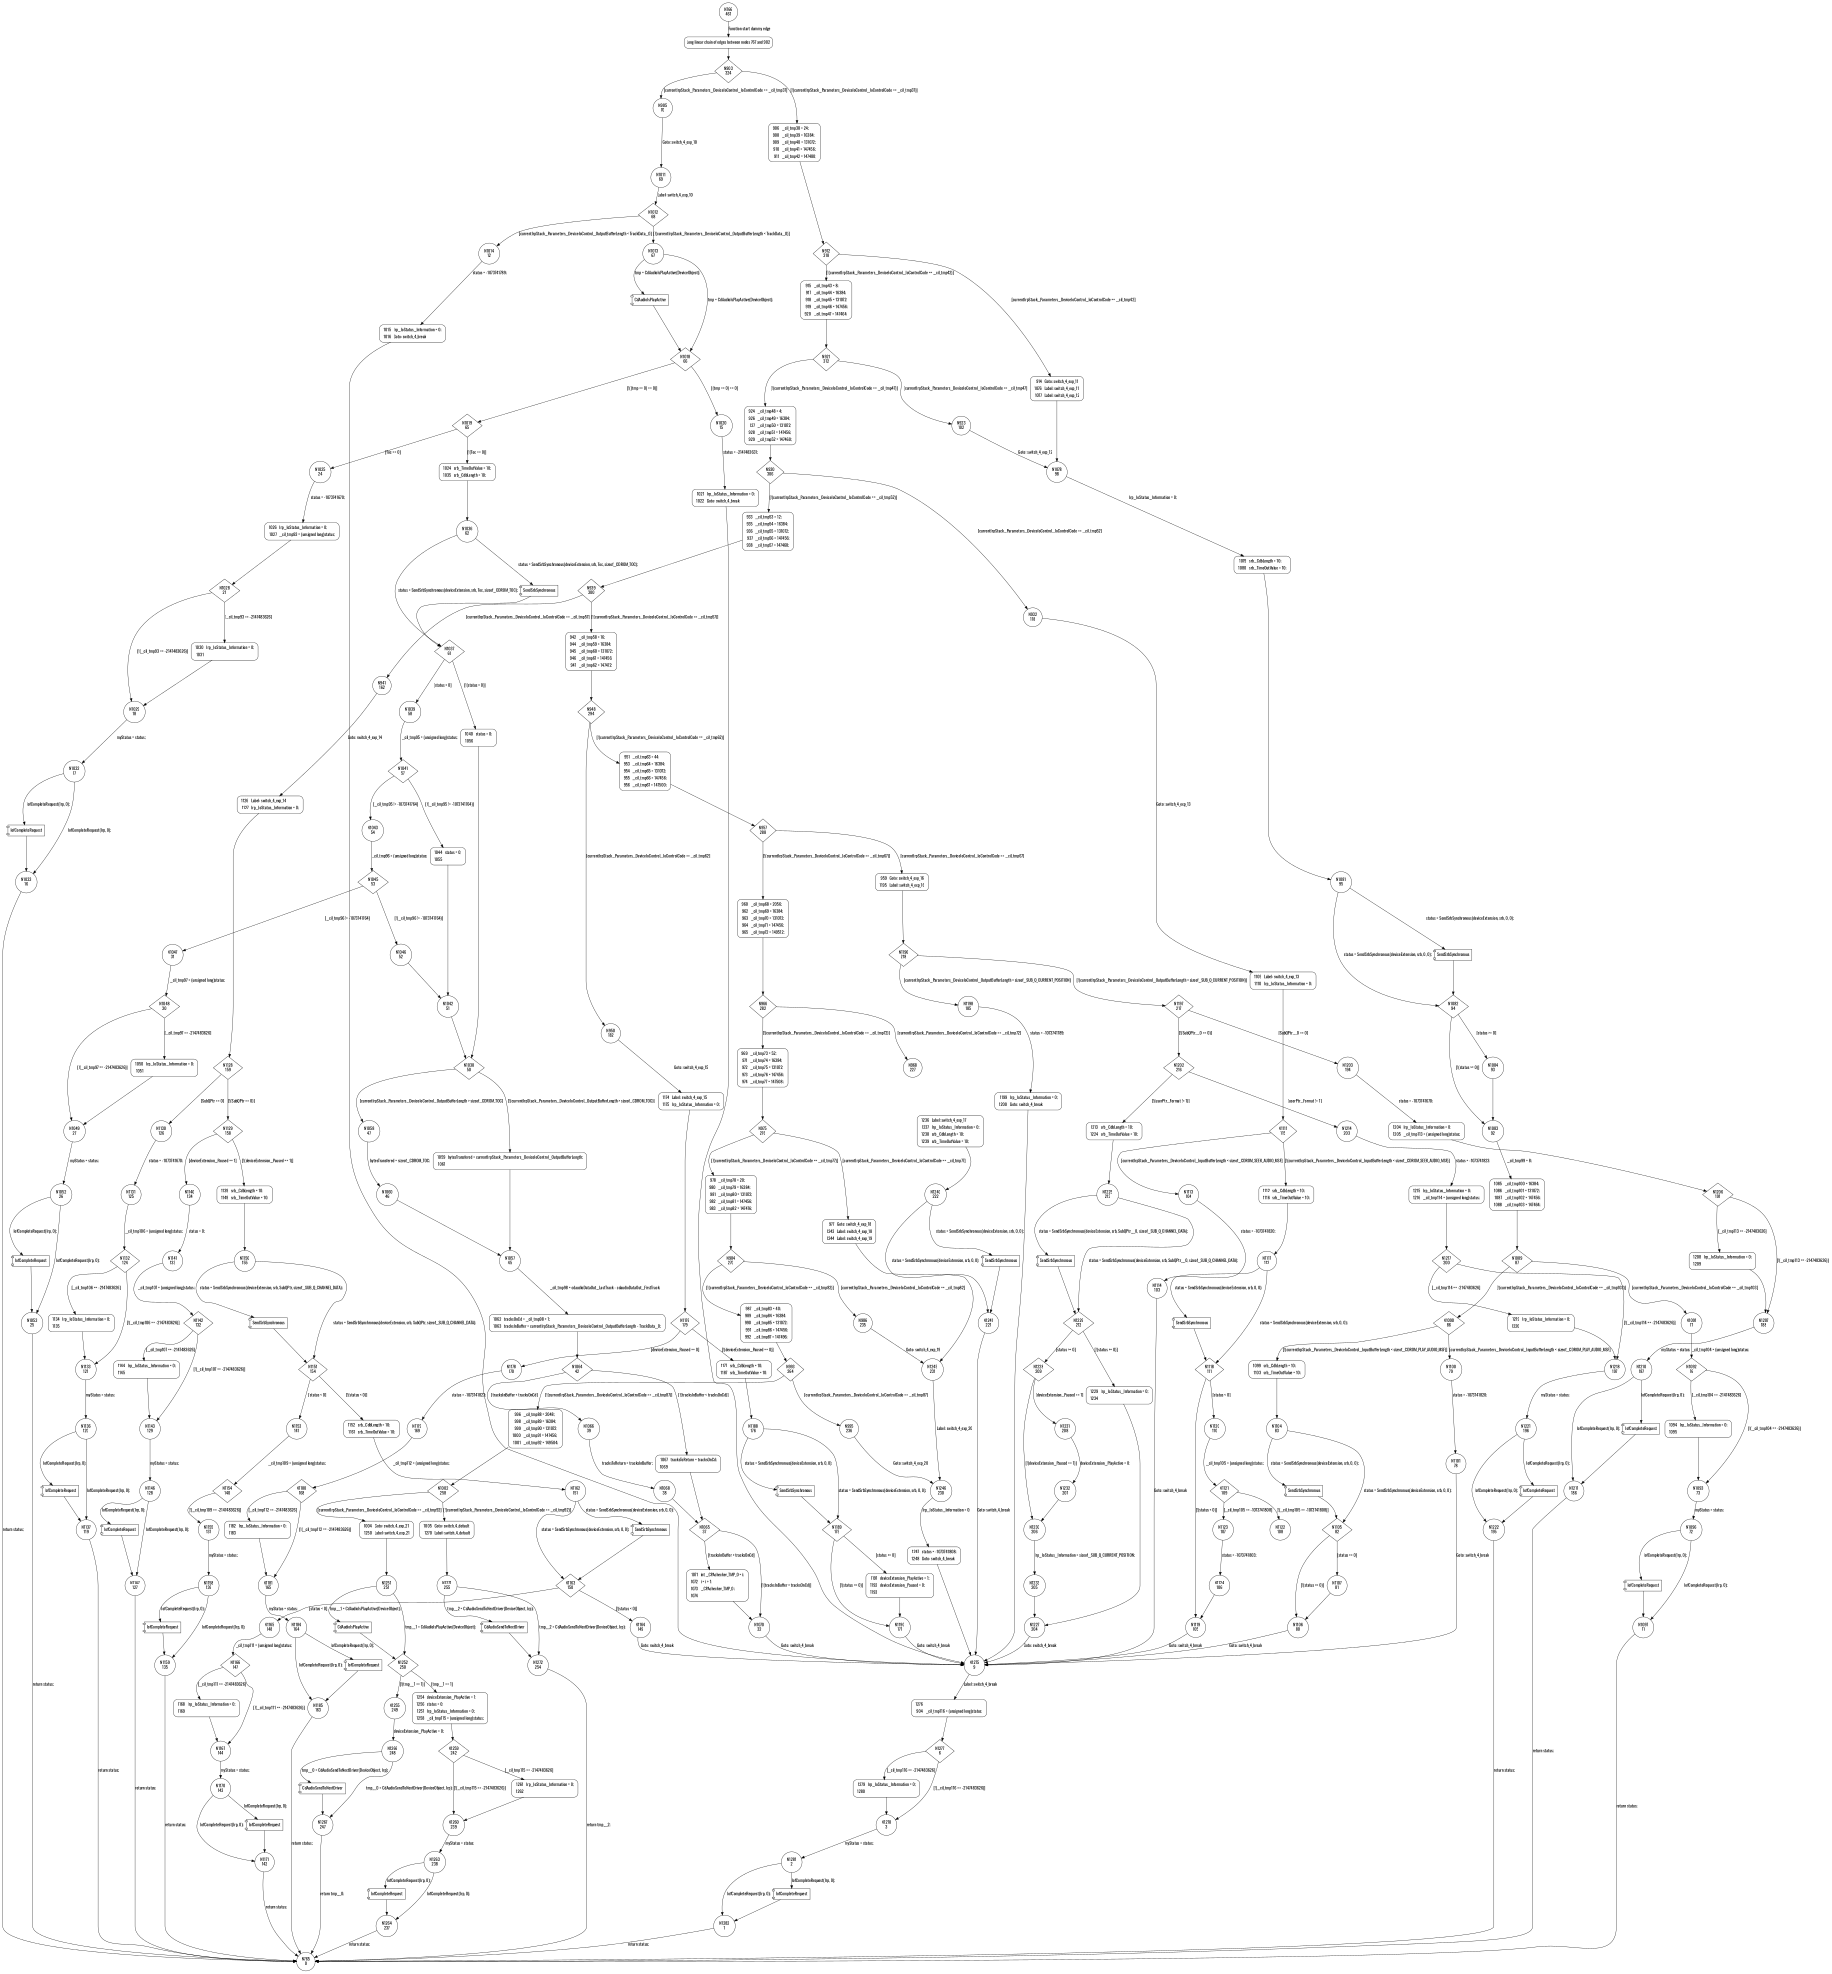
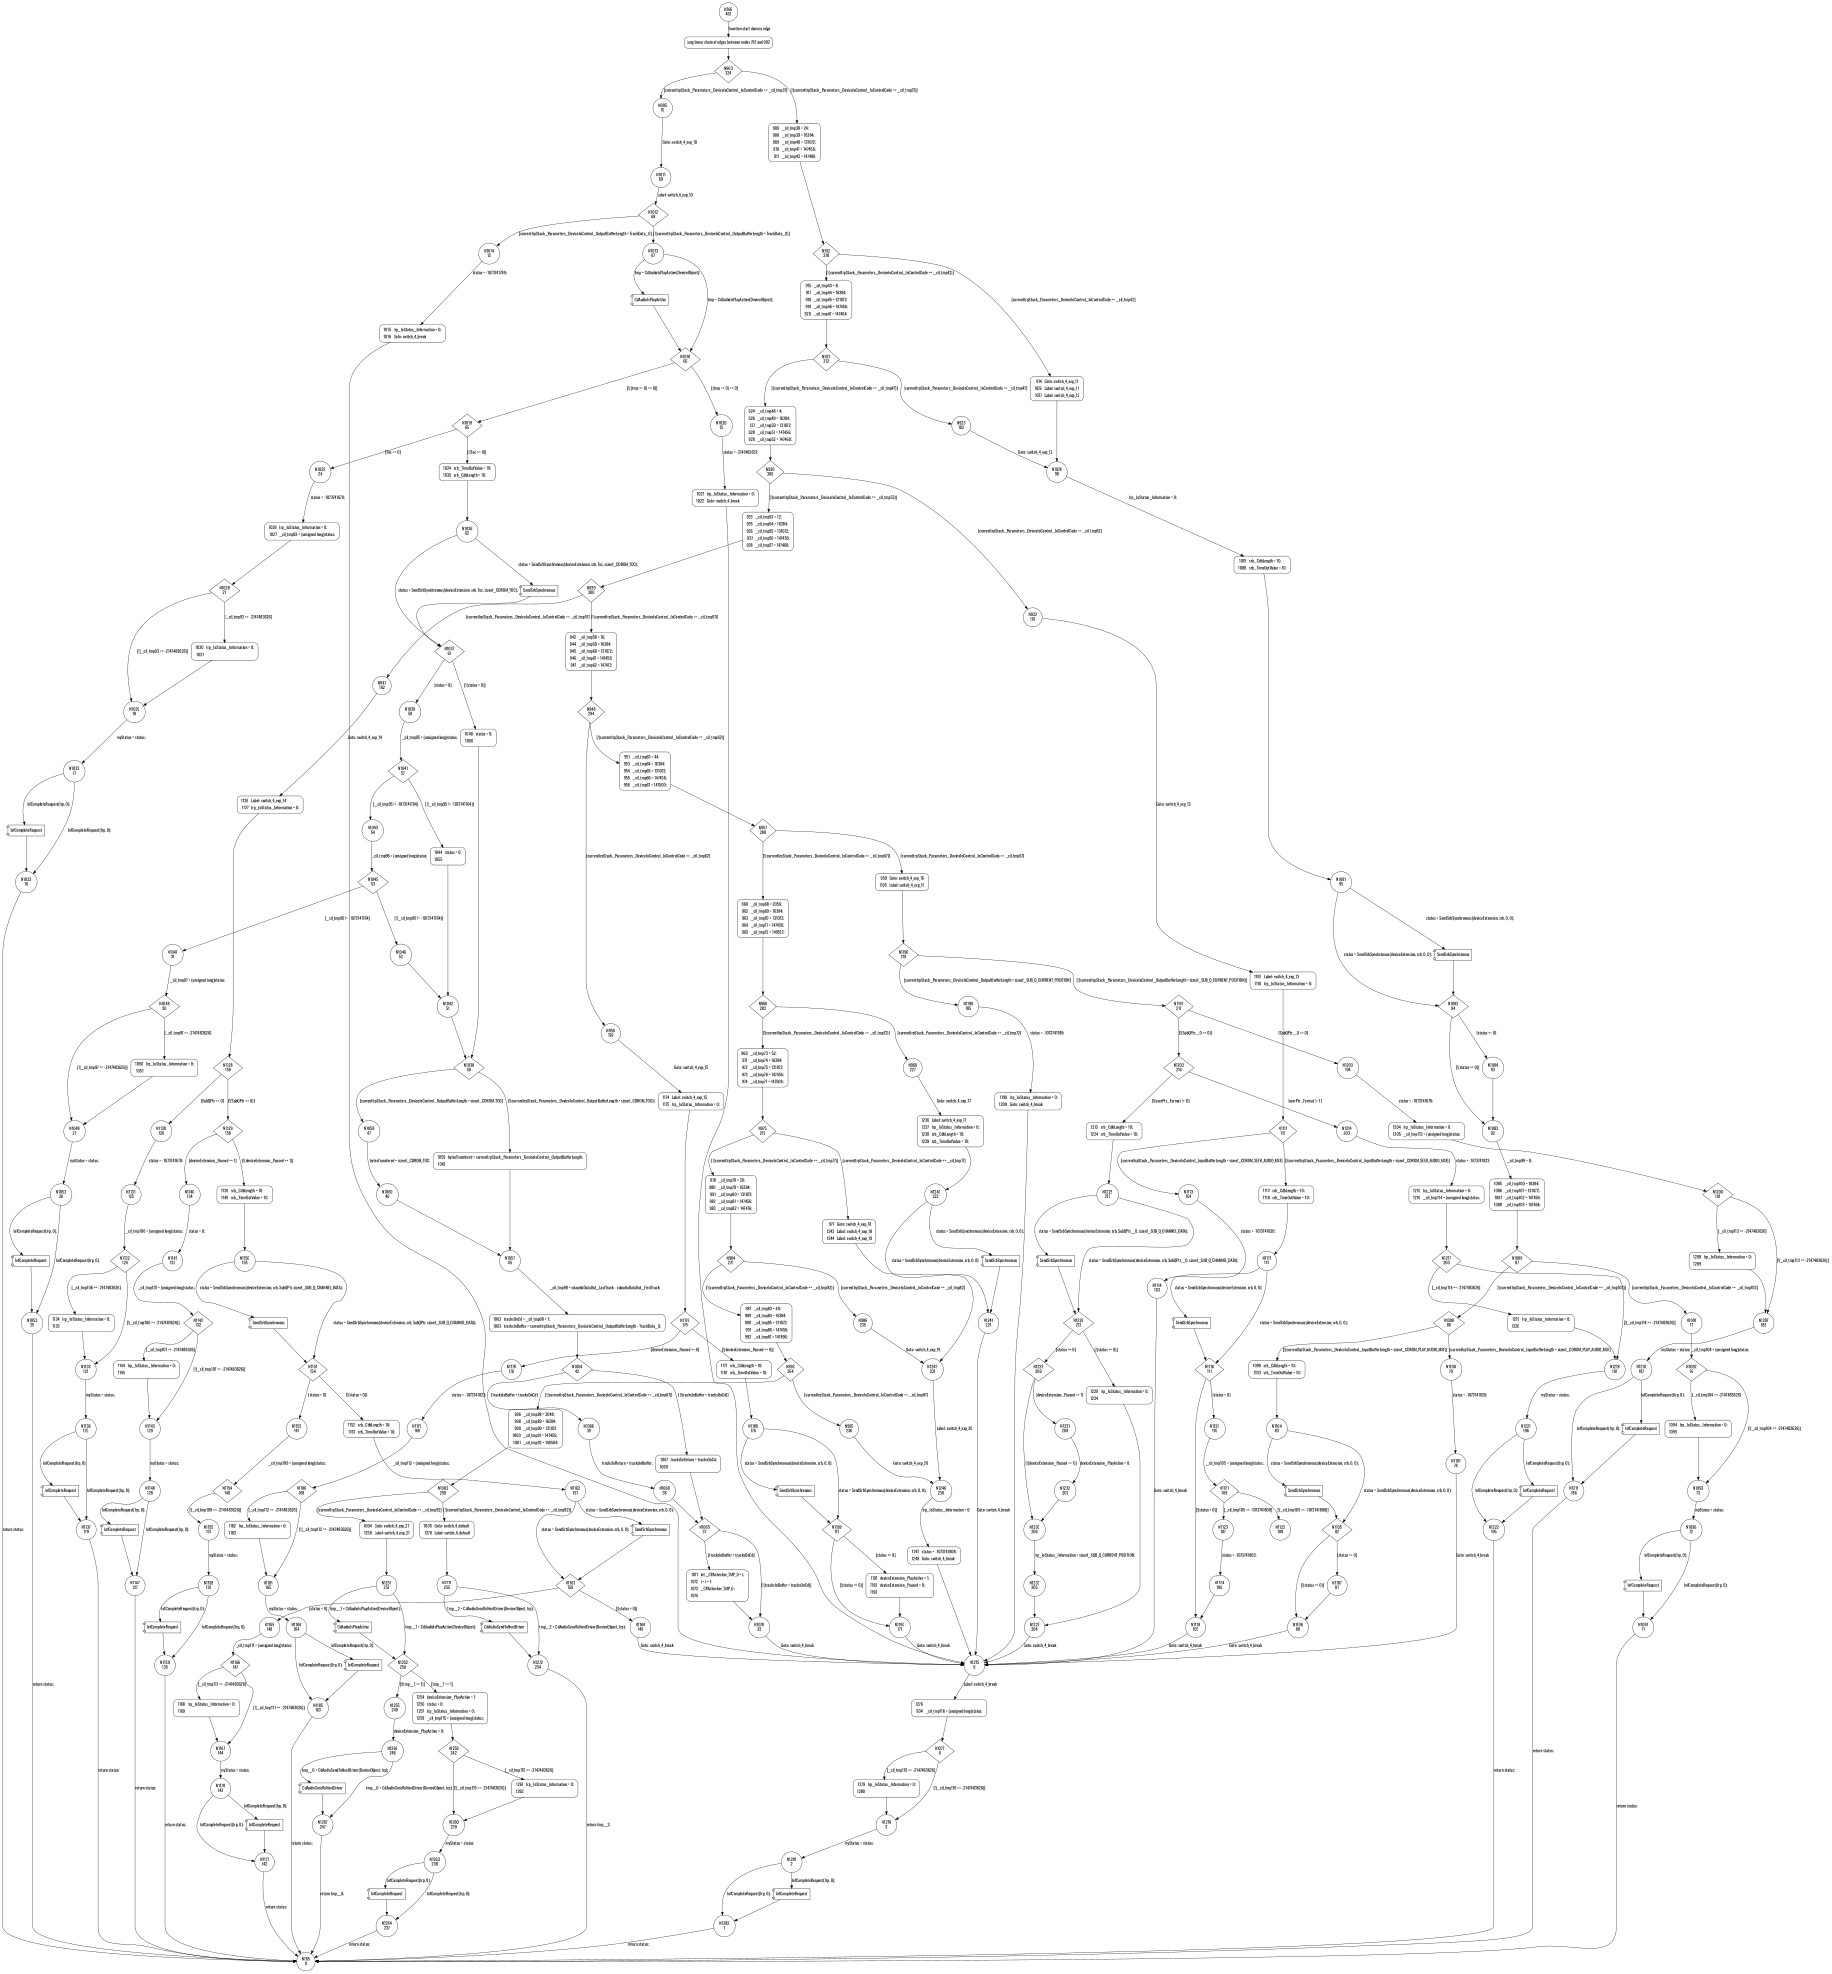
none -> (928, 1094)
